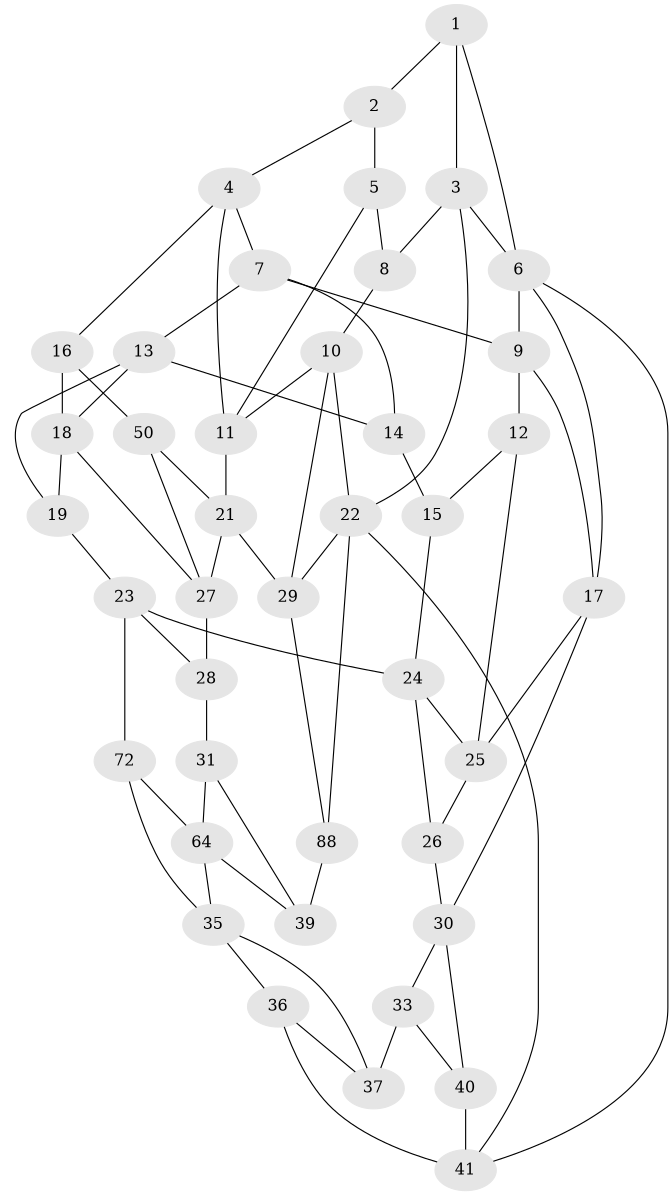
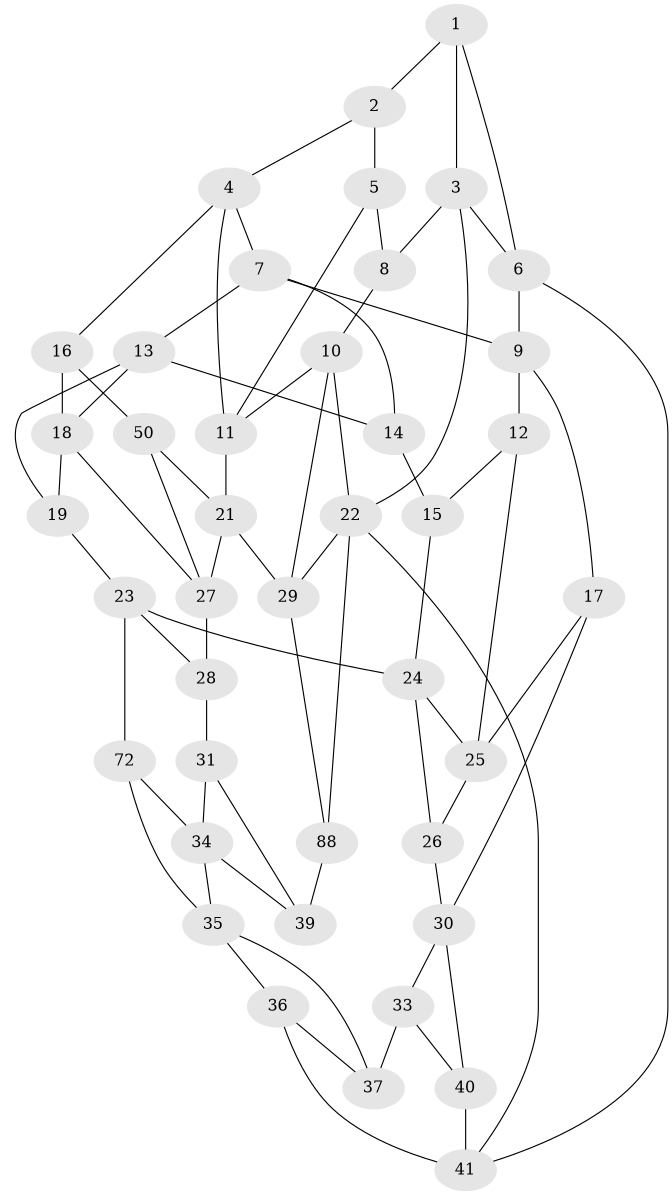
(592, 427) -> none
(202, 843) -> (202, 843)
